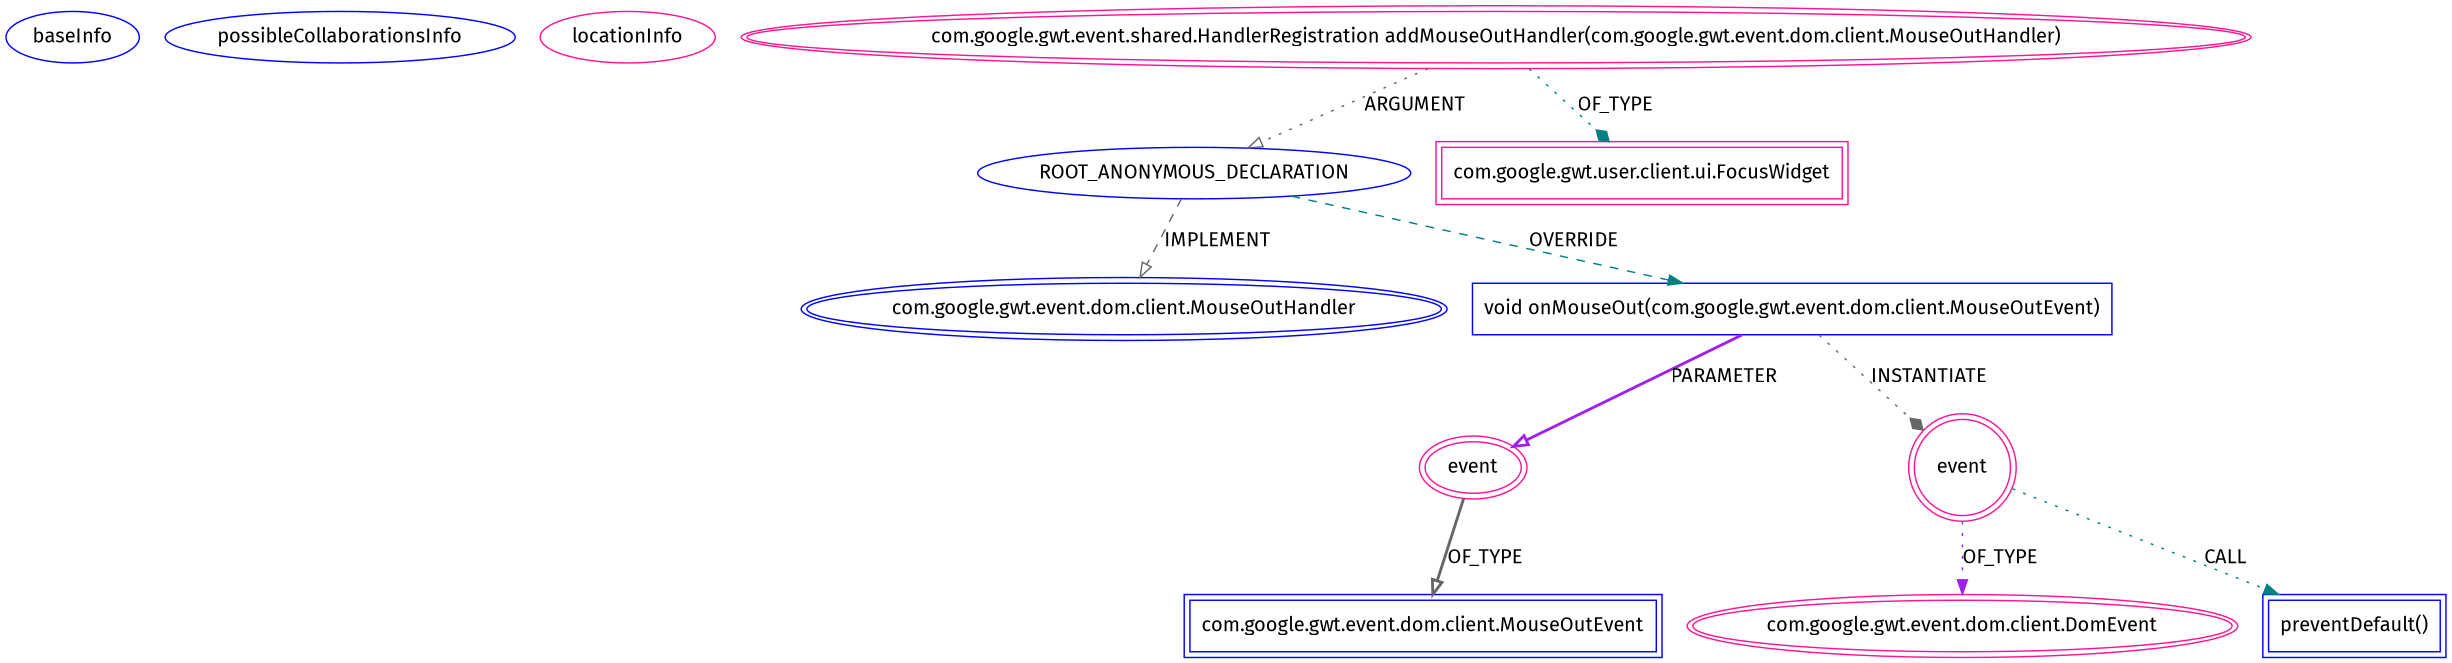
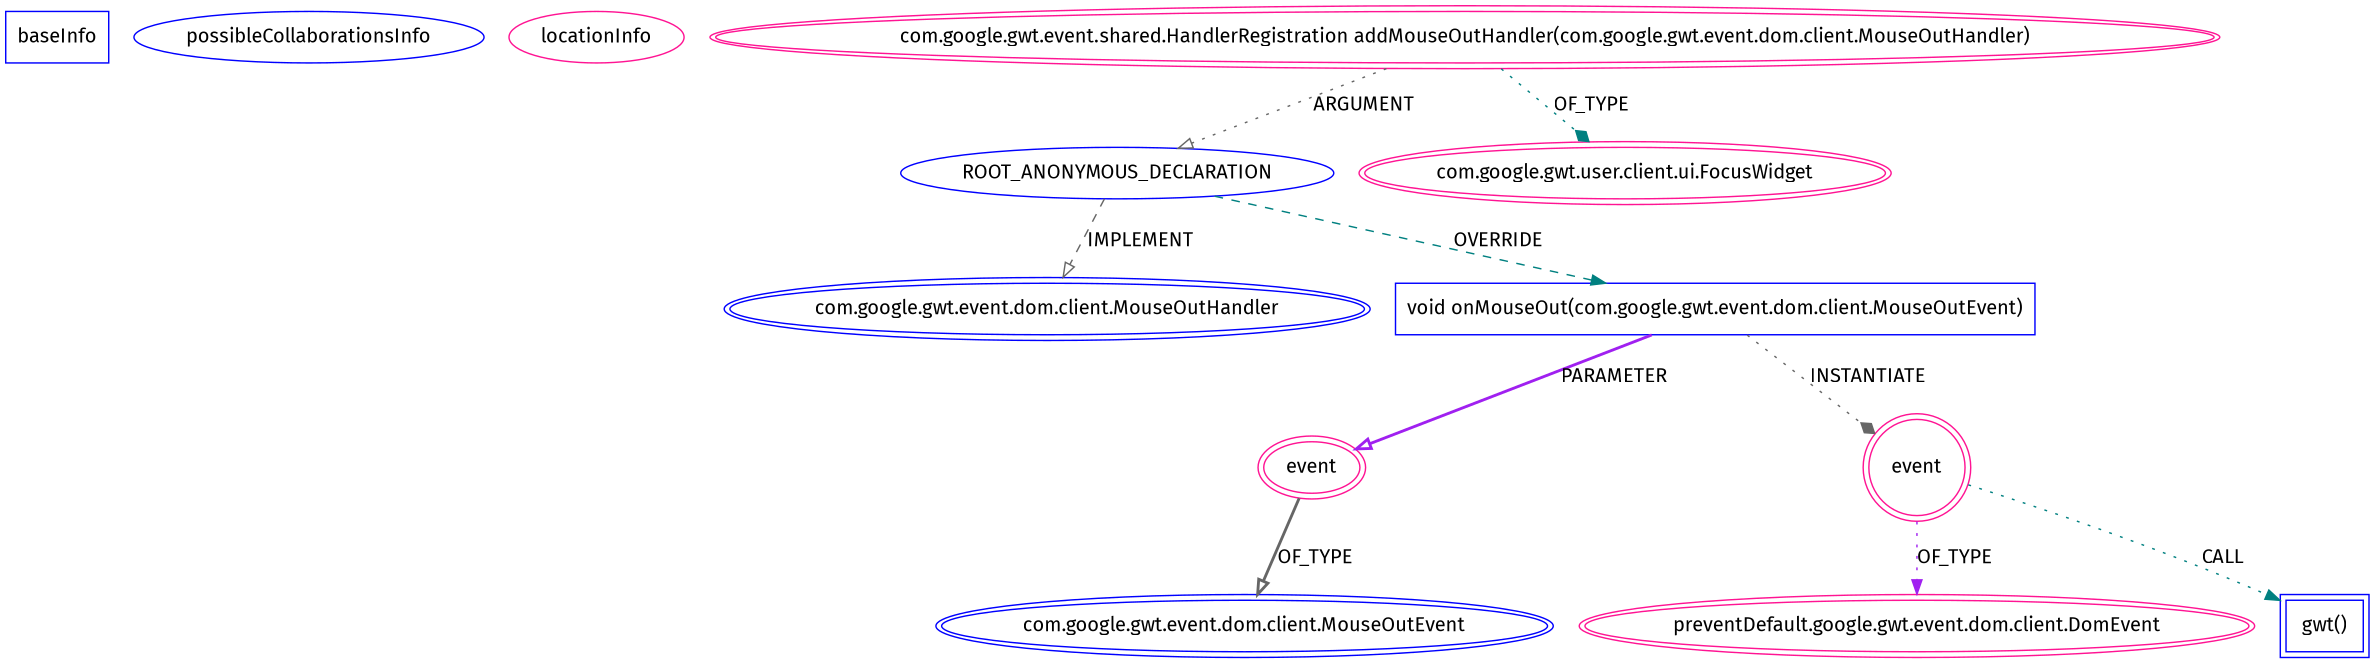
(73, 37) -> (57, 37)
(1642, 173) -> (1625, 173)
(1423, 626) -> (1245, 626)
(1962, 626) -> (1917, 626)
(2354, 626) -> (2325, 626)
